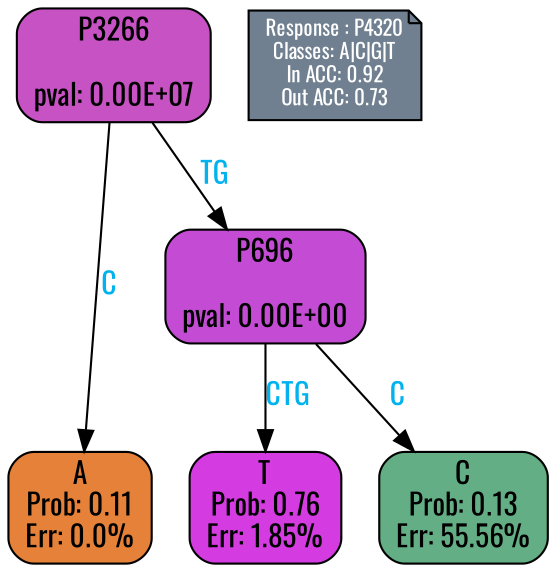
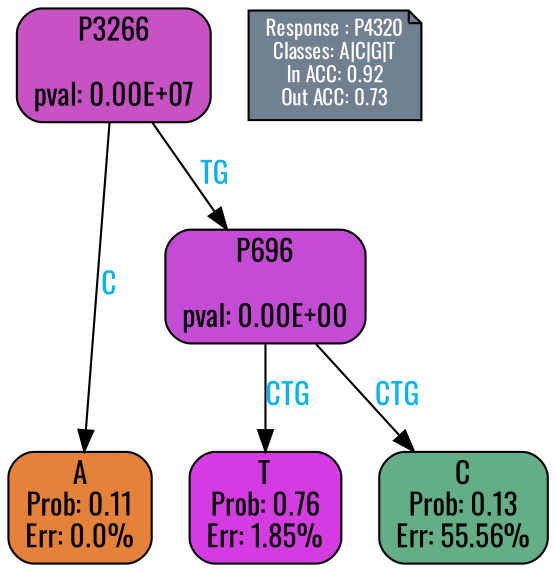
(398, 397) -> (398, 397)
